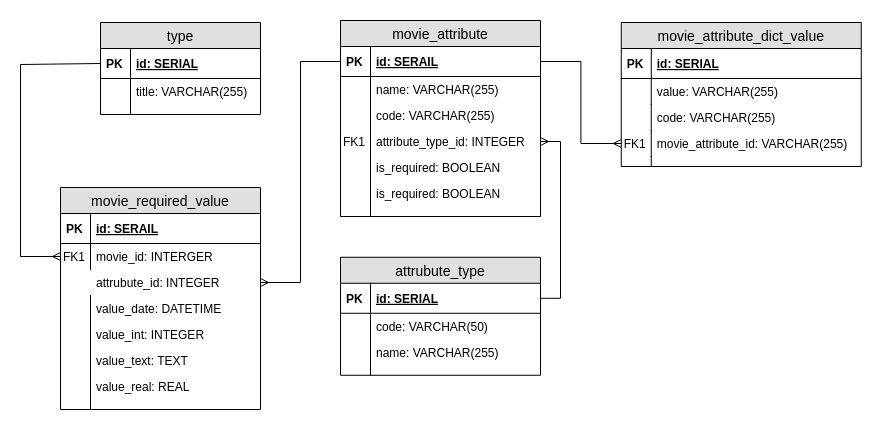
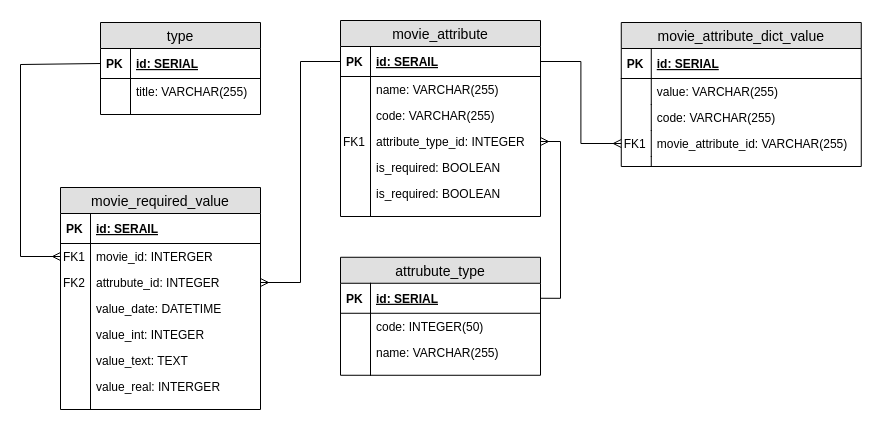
none -> (76, 283)
(430, 327) -> (430, 327)
(144, 387) -> (157, 387)
